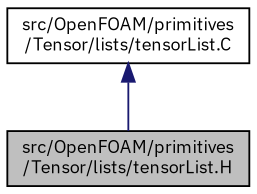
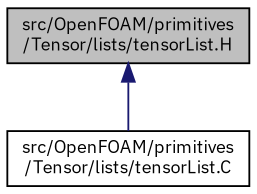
(128, 107) -> (128, 107)
